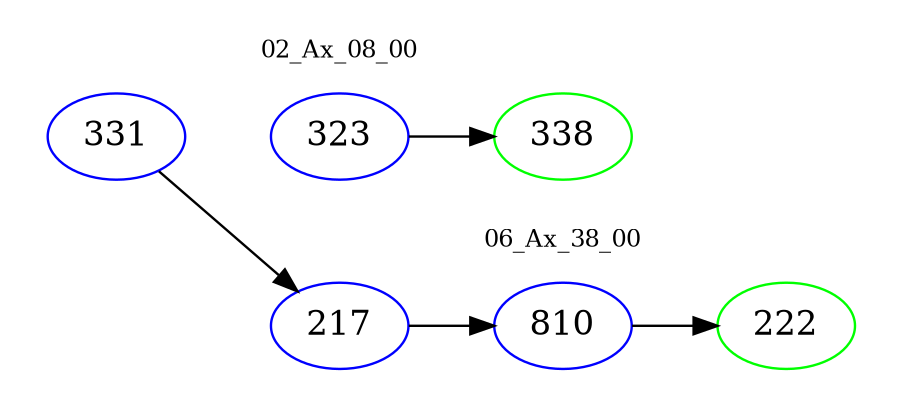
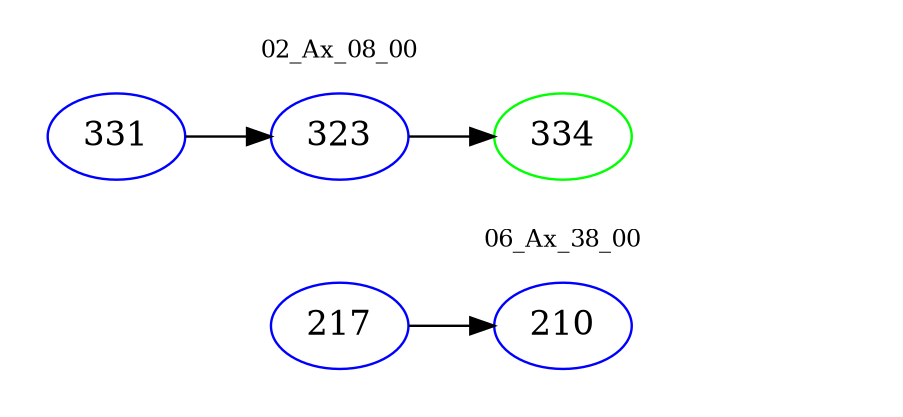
(563, 137) -> (563, 137)
(219, 223) -> (216, 137)
(563, 326) -> (563, 326)
(786, 326) -> none
